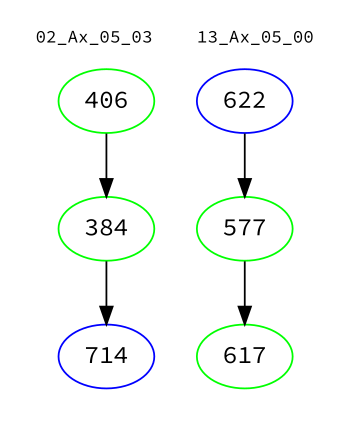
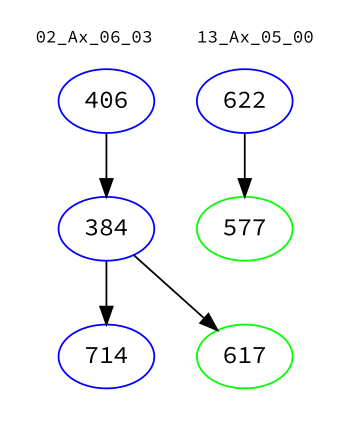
(95, 38) -> (95, 38)
(106, 101) -> (106, 101)
(106, 229) -> (106, 229)
(245, 284) -> (157, 276)
